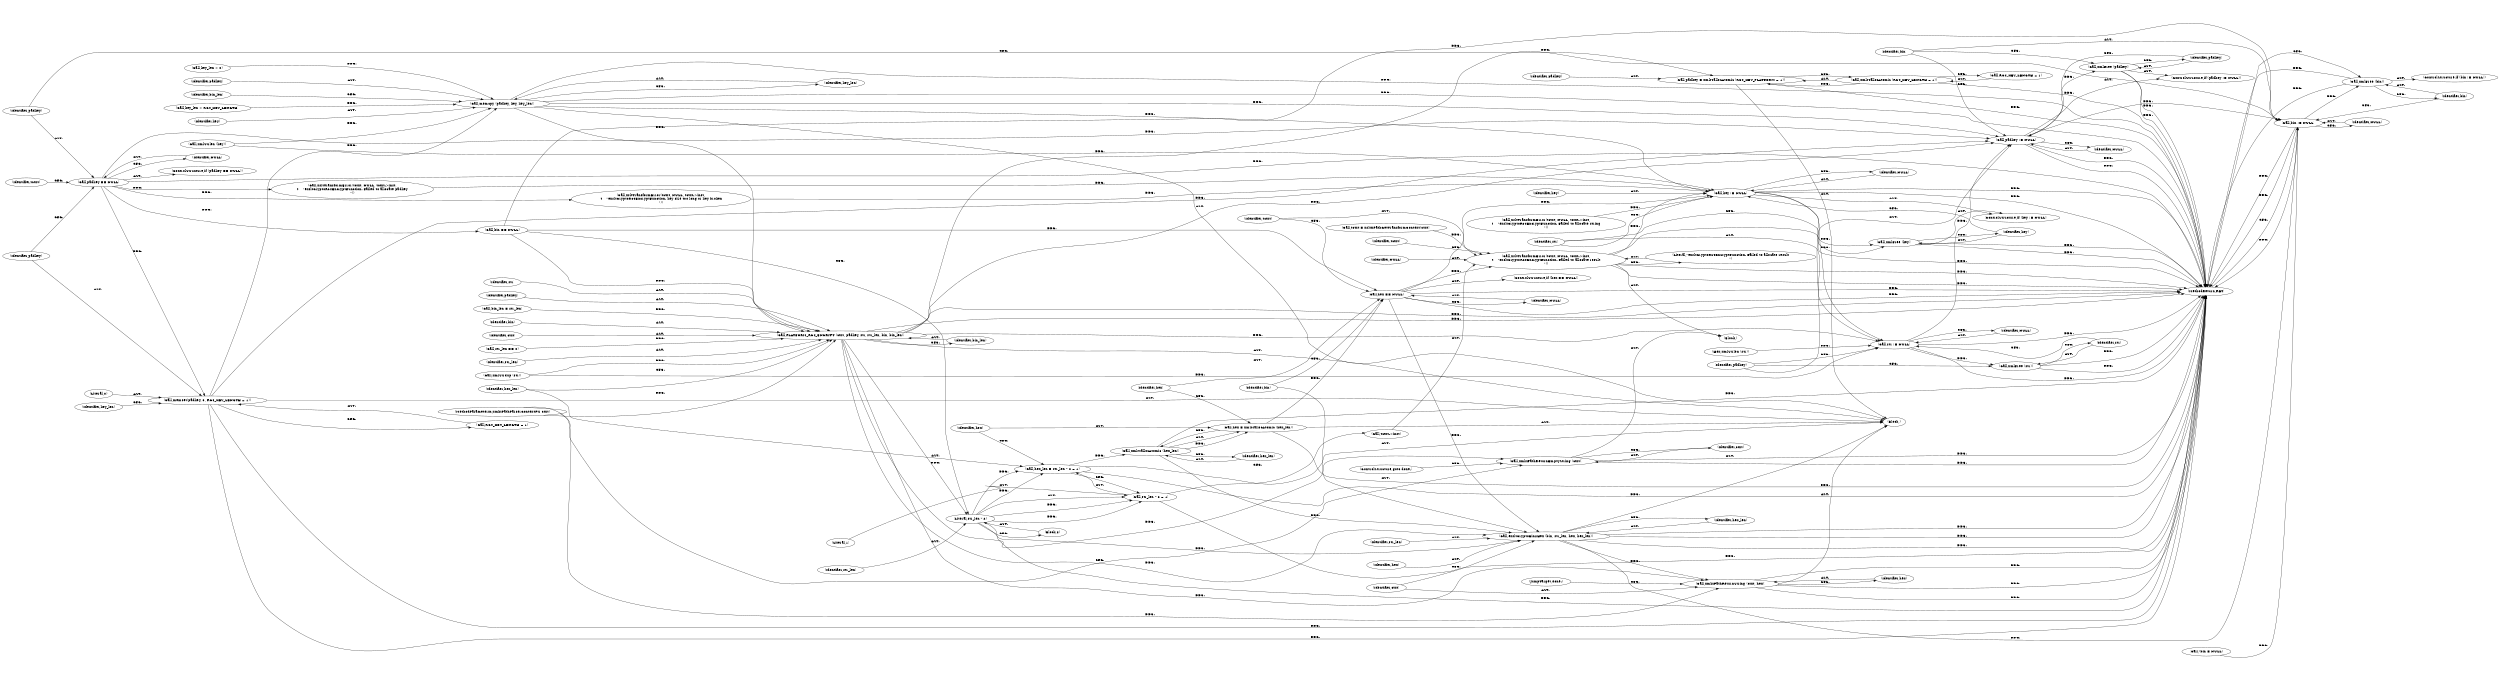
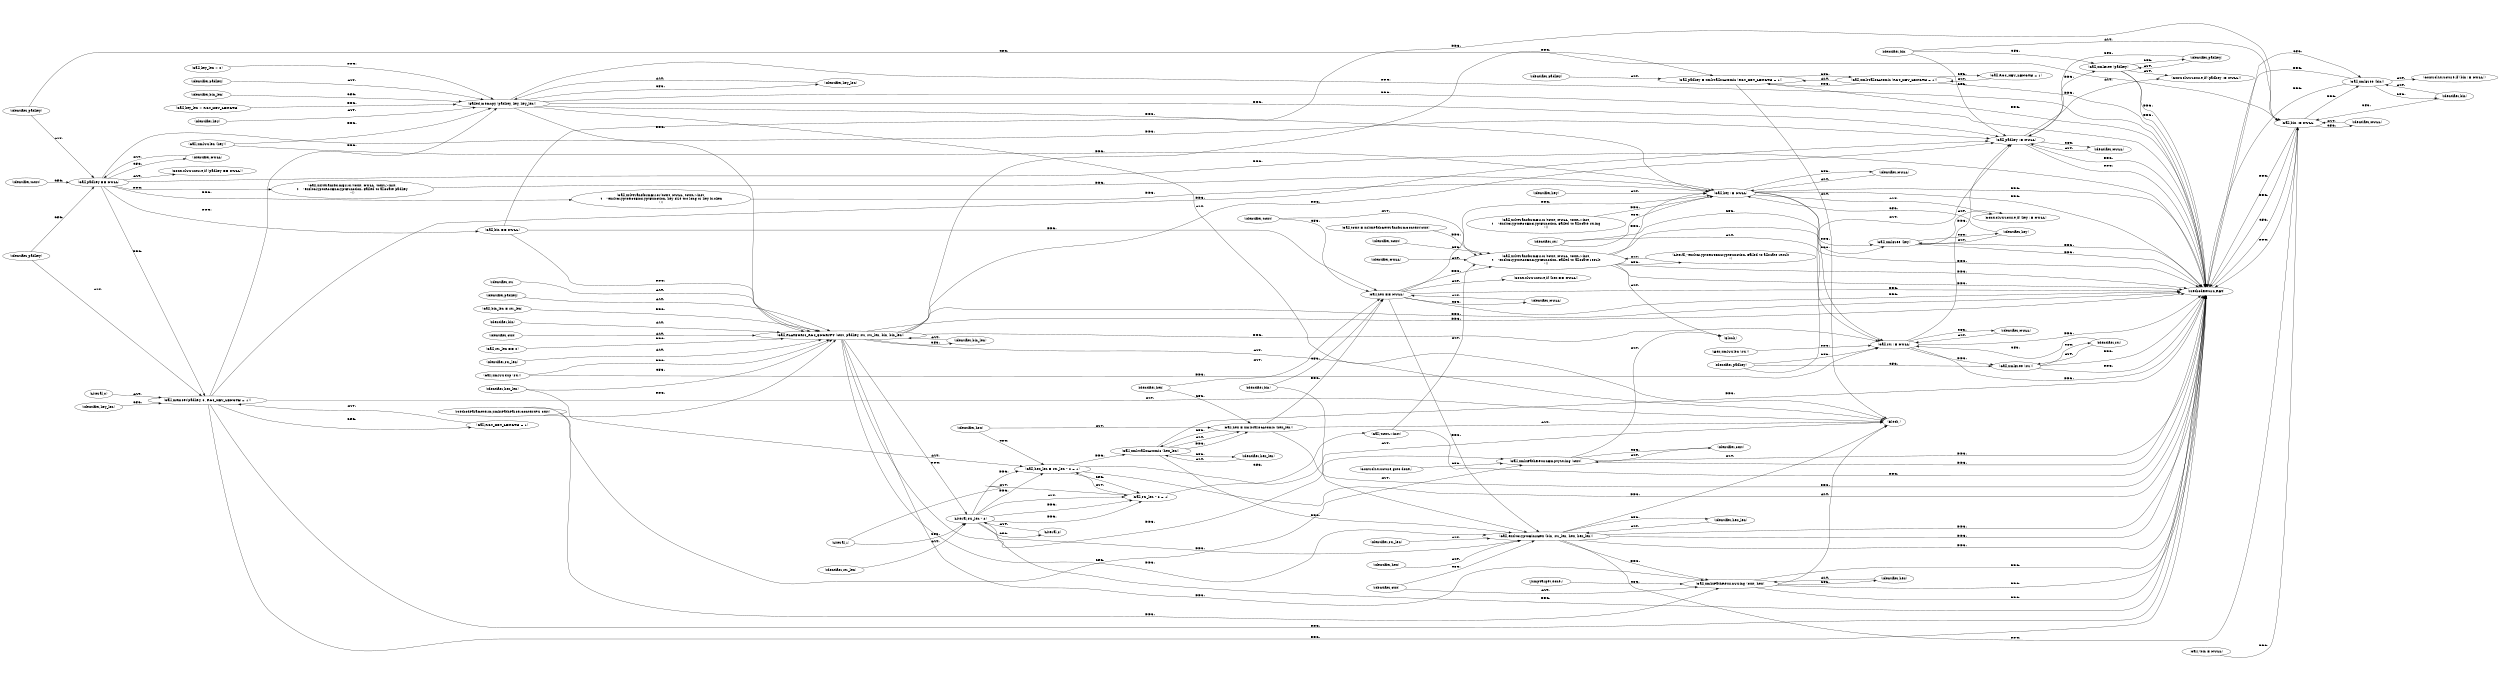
(1731, 80) -> (1731, 80)
(2151, 103) -> none
(502, 104) -> (502, 104)
(829, 279) -> (910, 542)
(1053, 532) -> (1053, 532)
(1778, 559) -> (1852, 476)
